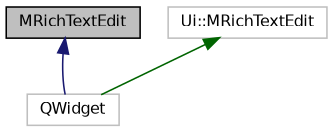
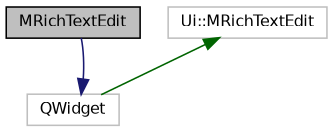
(63, 74) -> (84, 58)
